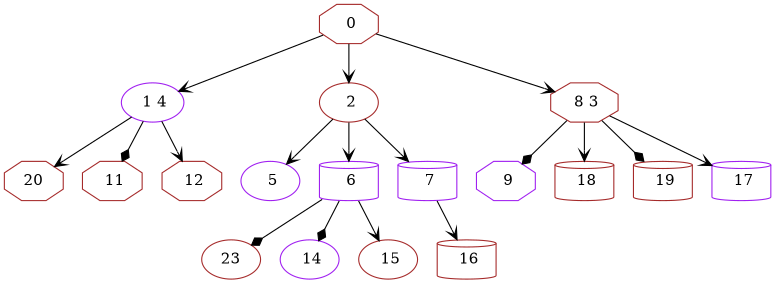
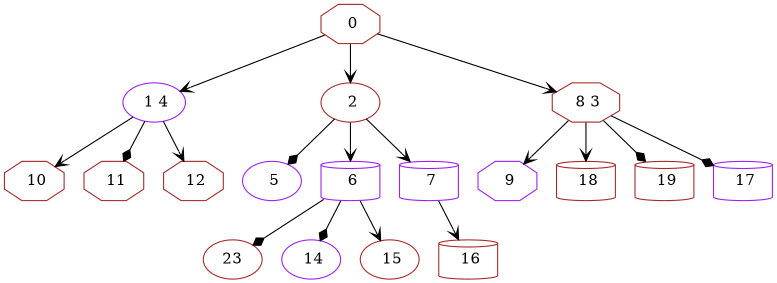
(314, 138) -> (316, 137)
(549, 138) -> (550, 138)
(656, 138) -> (656, 138)
(34, 181) -> (34, 181)
